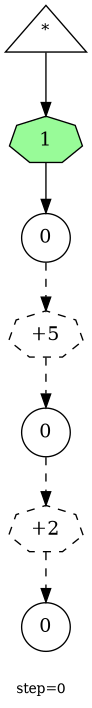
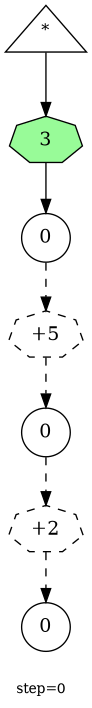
(46, 141) -> (46, 141)
